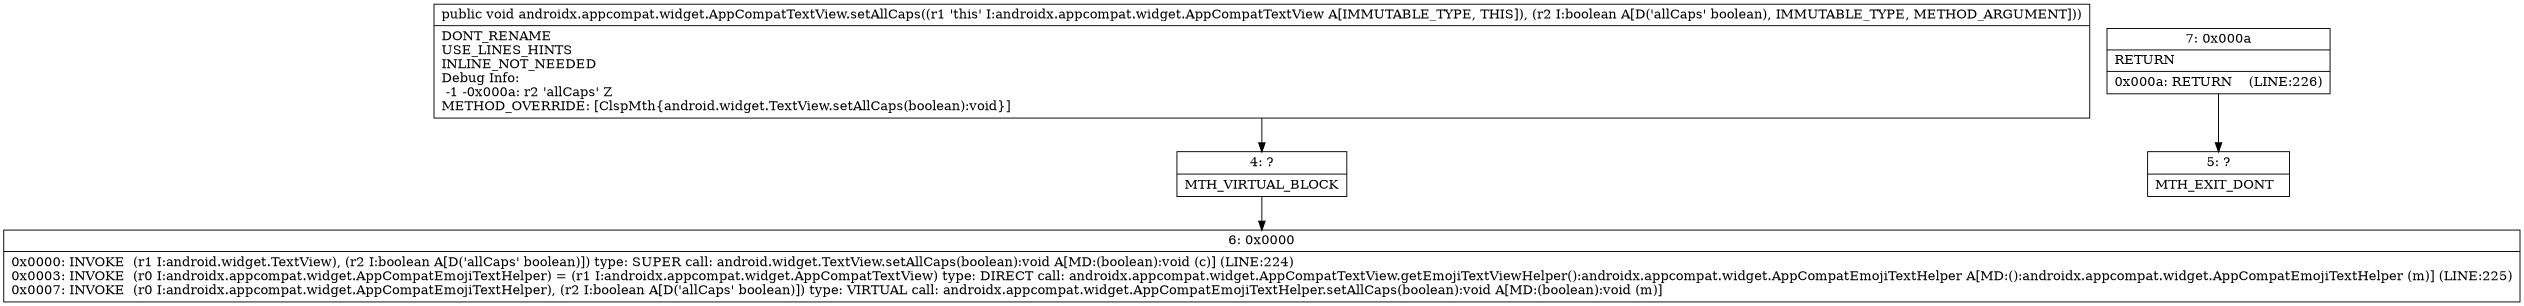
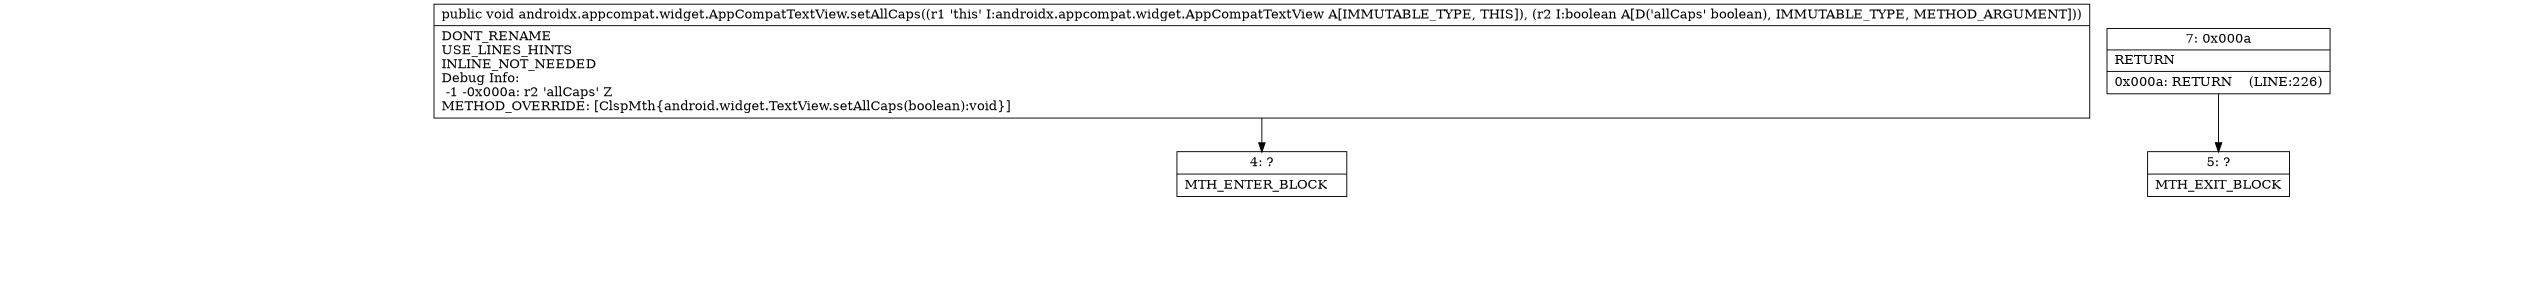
(1262, 185) -> (1256, 185)
(2214, 185) -> (2219, 185)
(1262, 266) -> none
